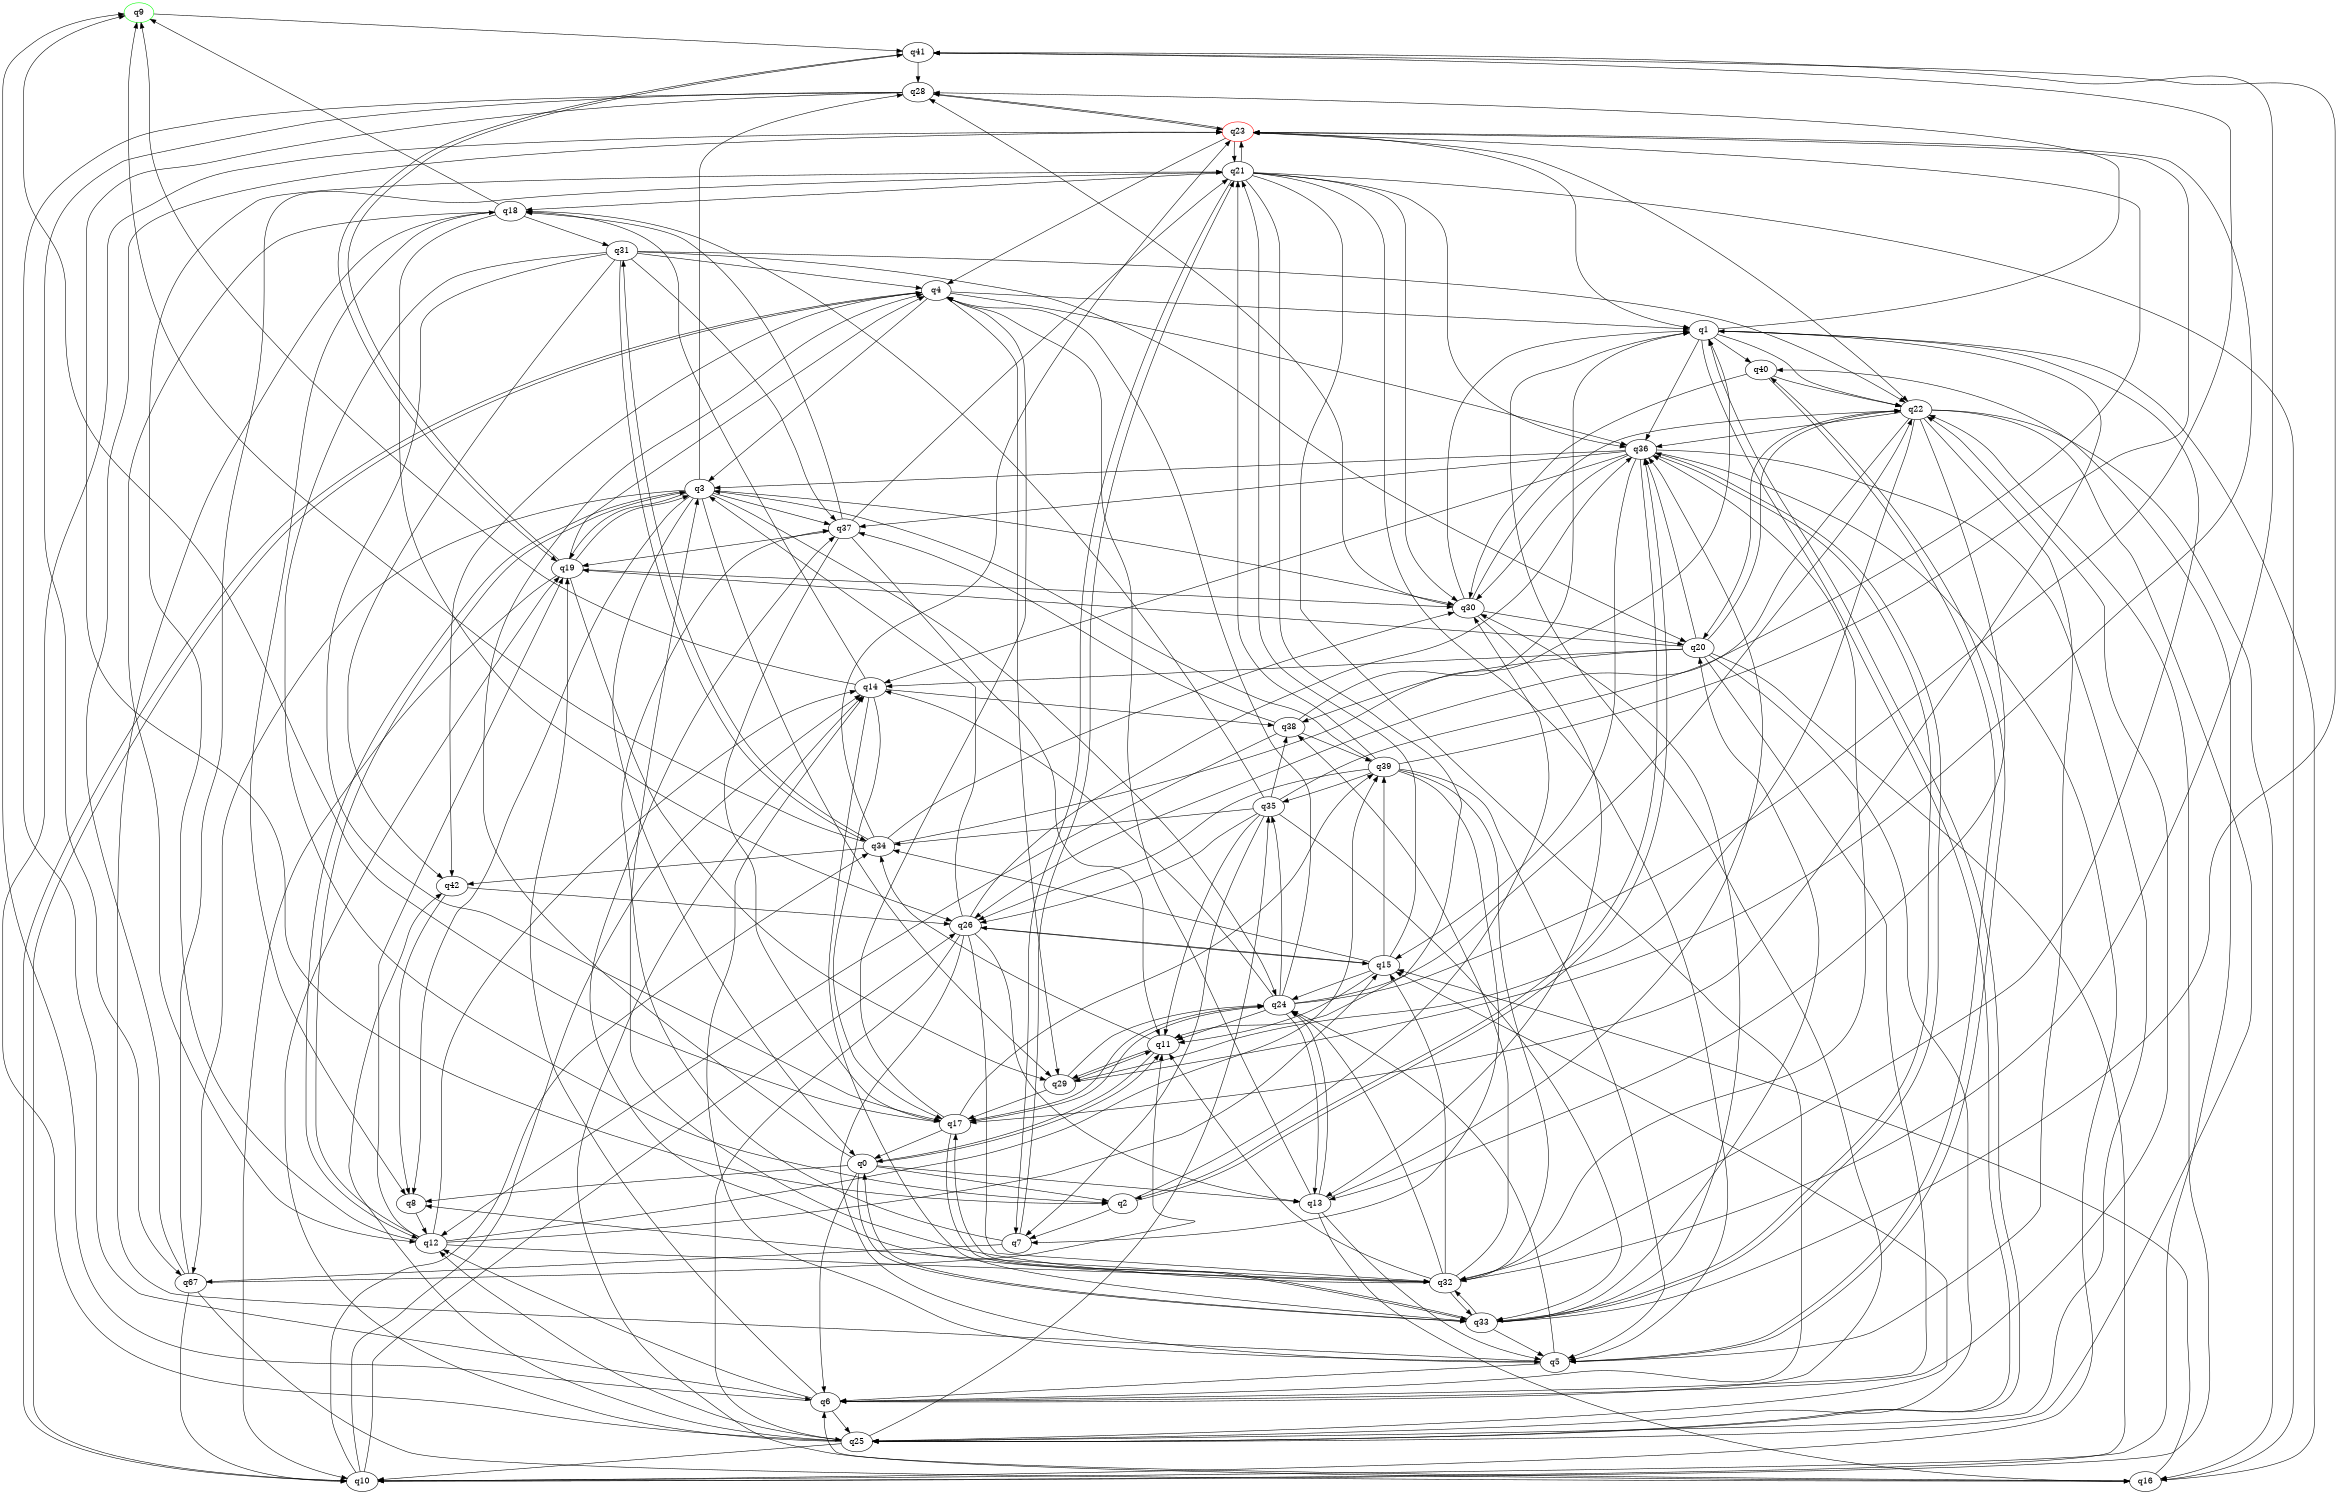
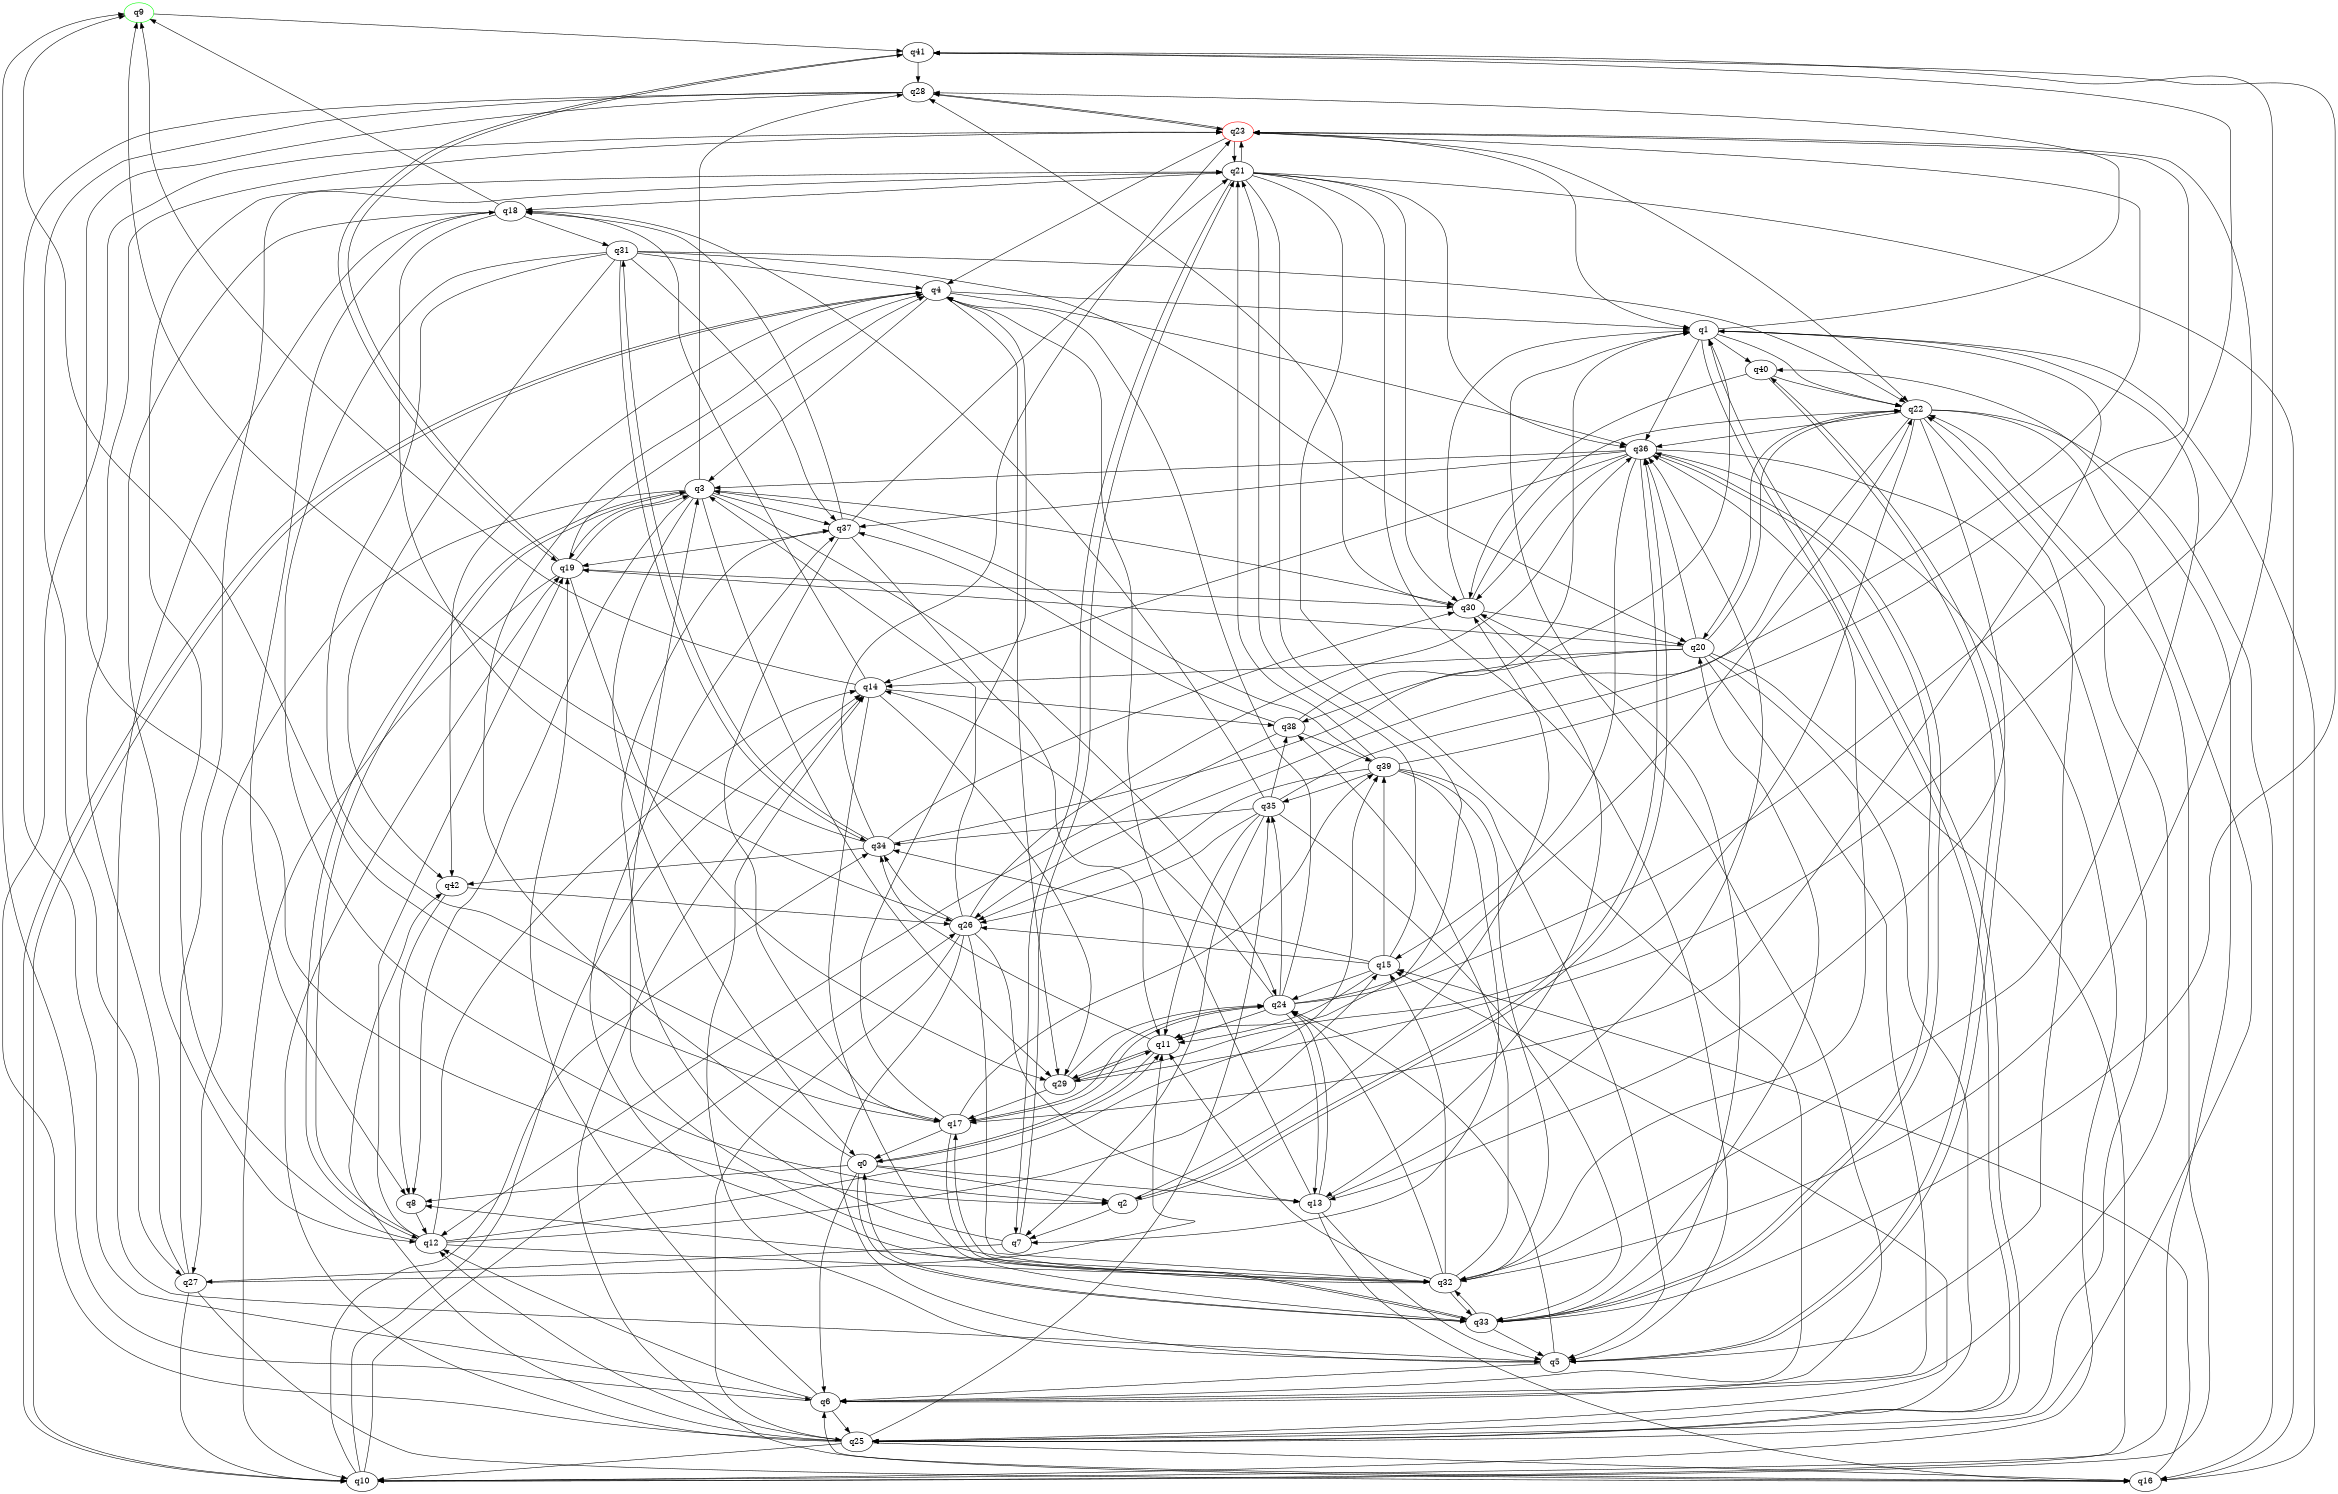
(838, 928) -> (1034, 861)
(1172, 946) -> (915, 895)
(191, 1283) -> (191, 1283)
none -> (1436, 1460)
